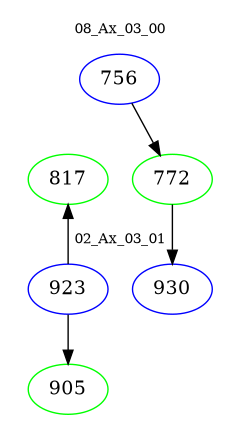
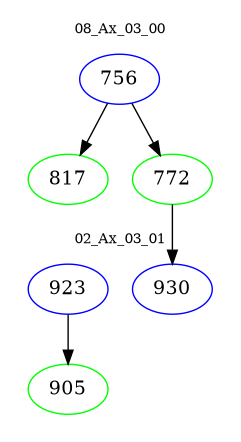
(68, 241) -> (97, 123)
